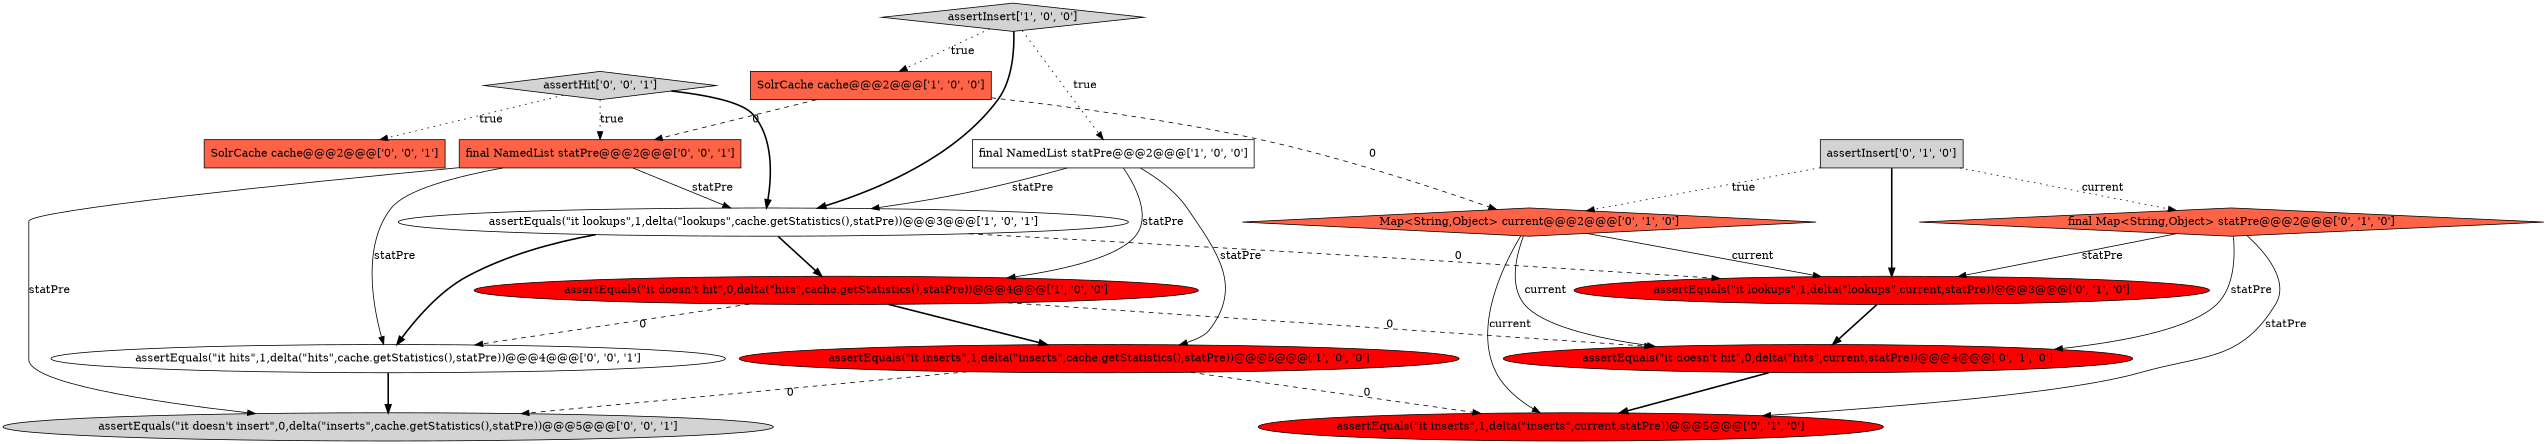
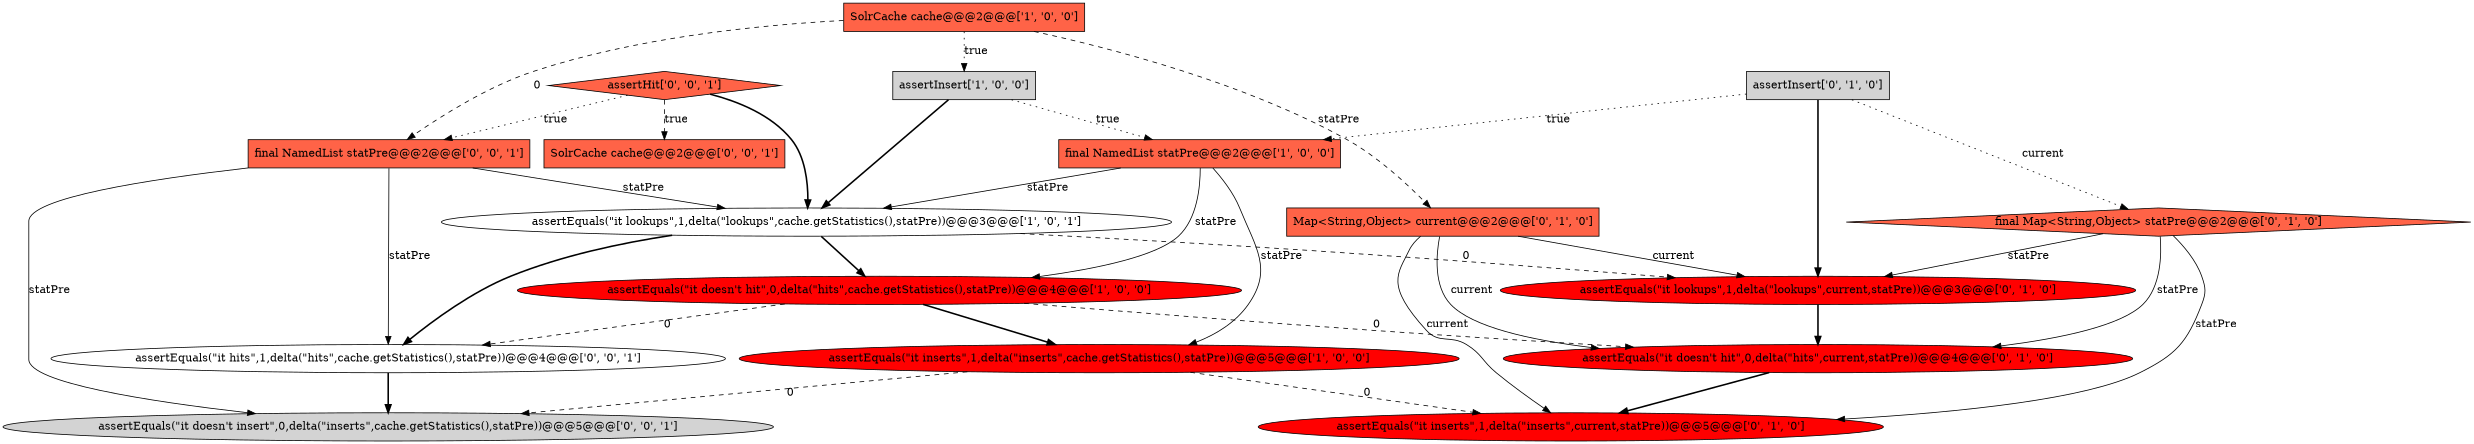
(1013, 17) -> (964, 86)
(948, 48) -> (964, 47)
(600, 86) -> (664, 86)
(475, 117) -> (664, 116)
(1113, 154) -> (1200, 154)
(1373, 154) -> (1339, 120)
(1707, 189) -> (1539, 116)
(1529, 222) -> (1443, 222)
